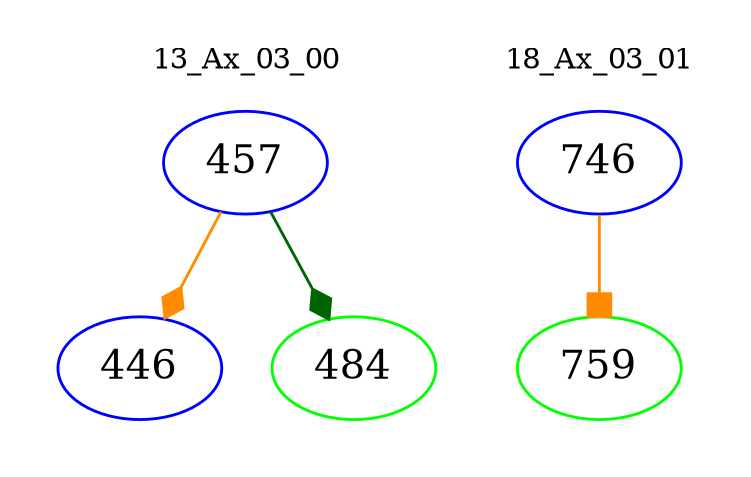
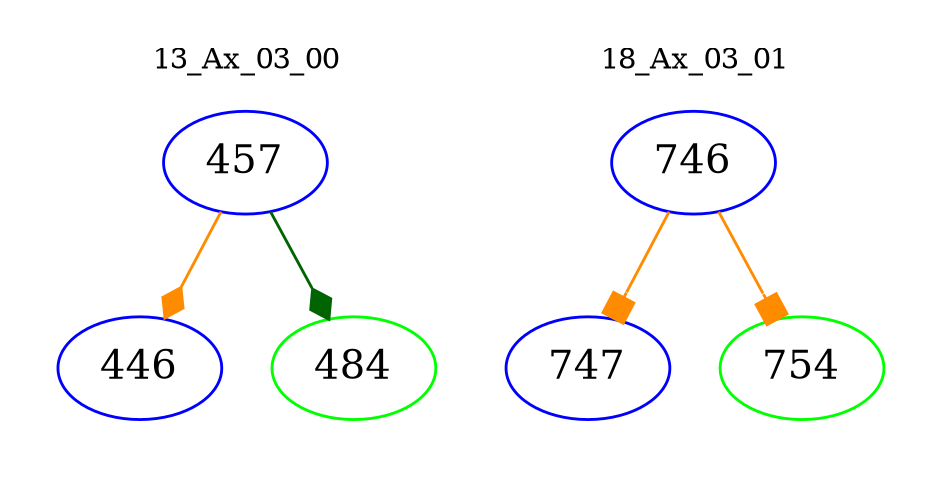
none -> (588, 368)
(599, 368) -> (802, 368)
